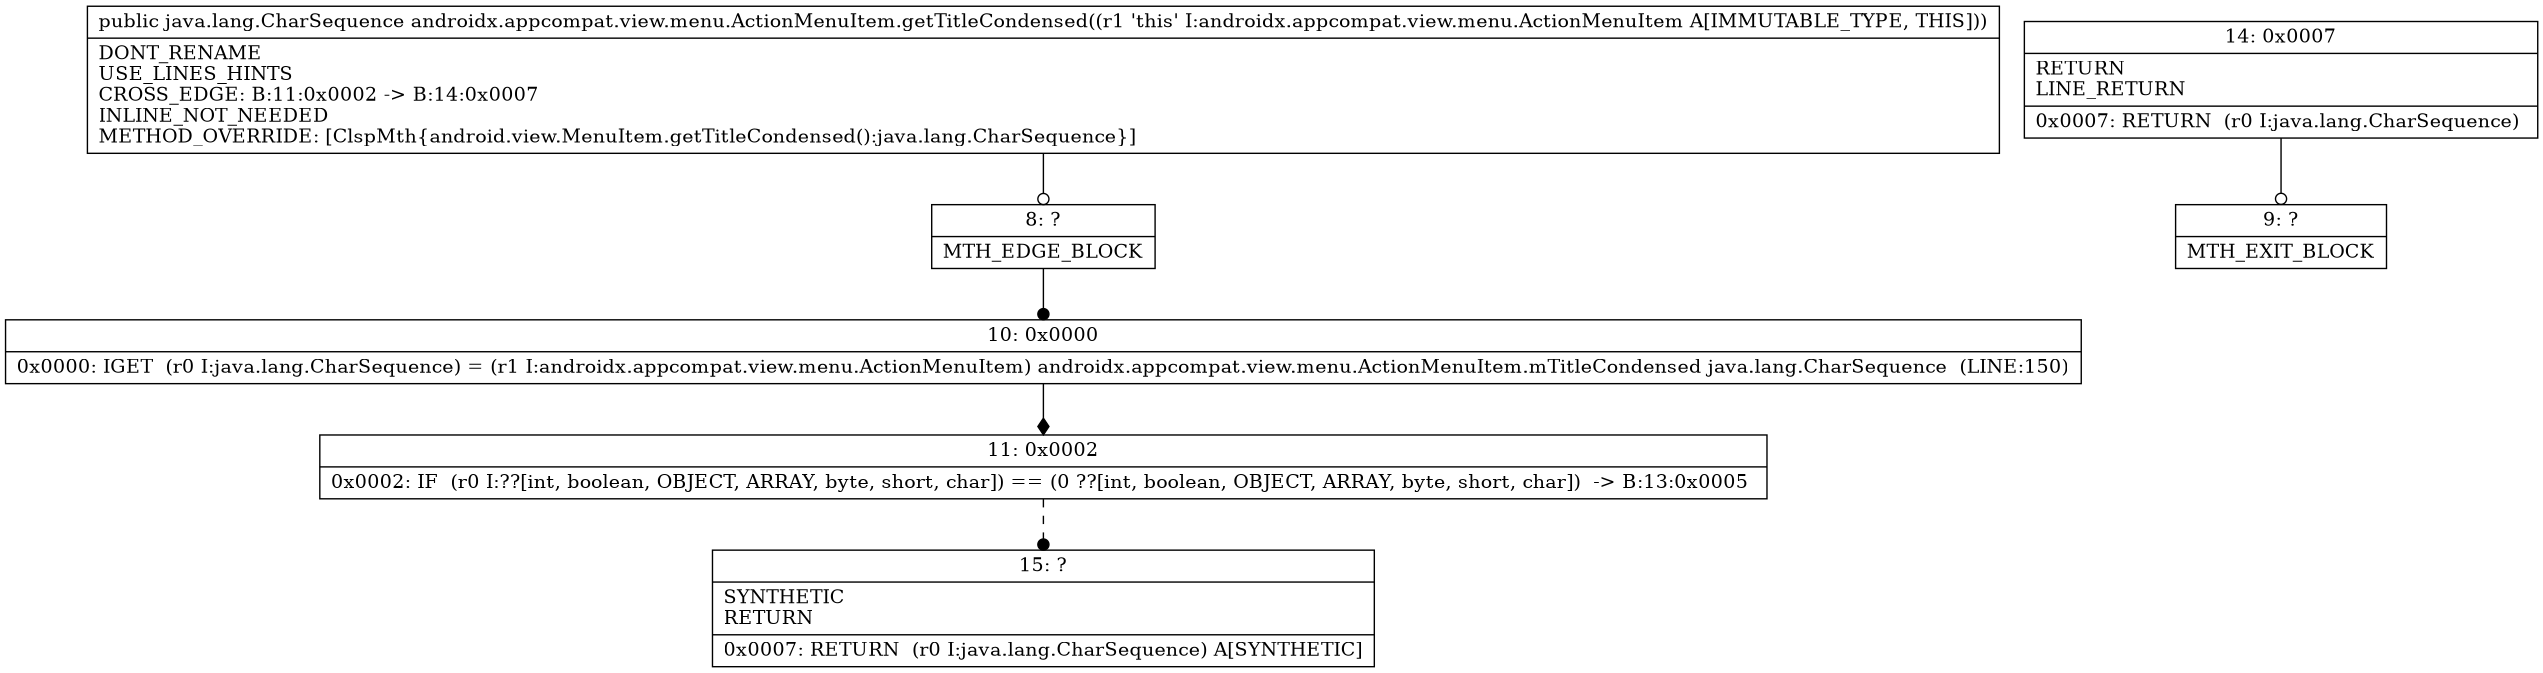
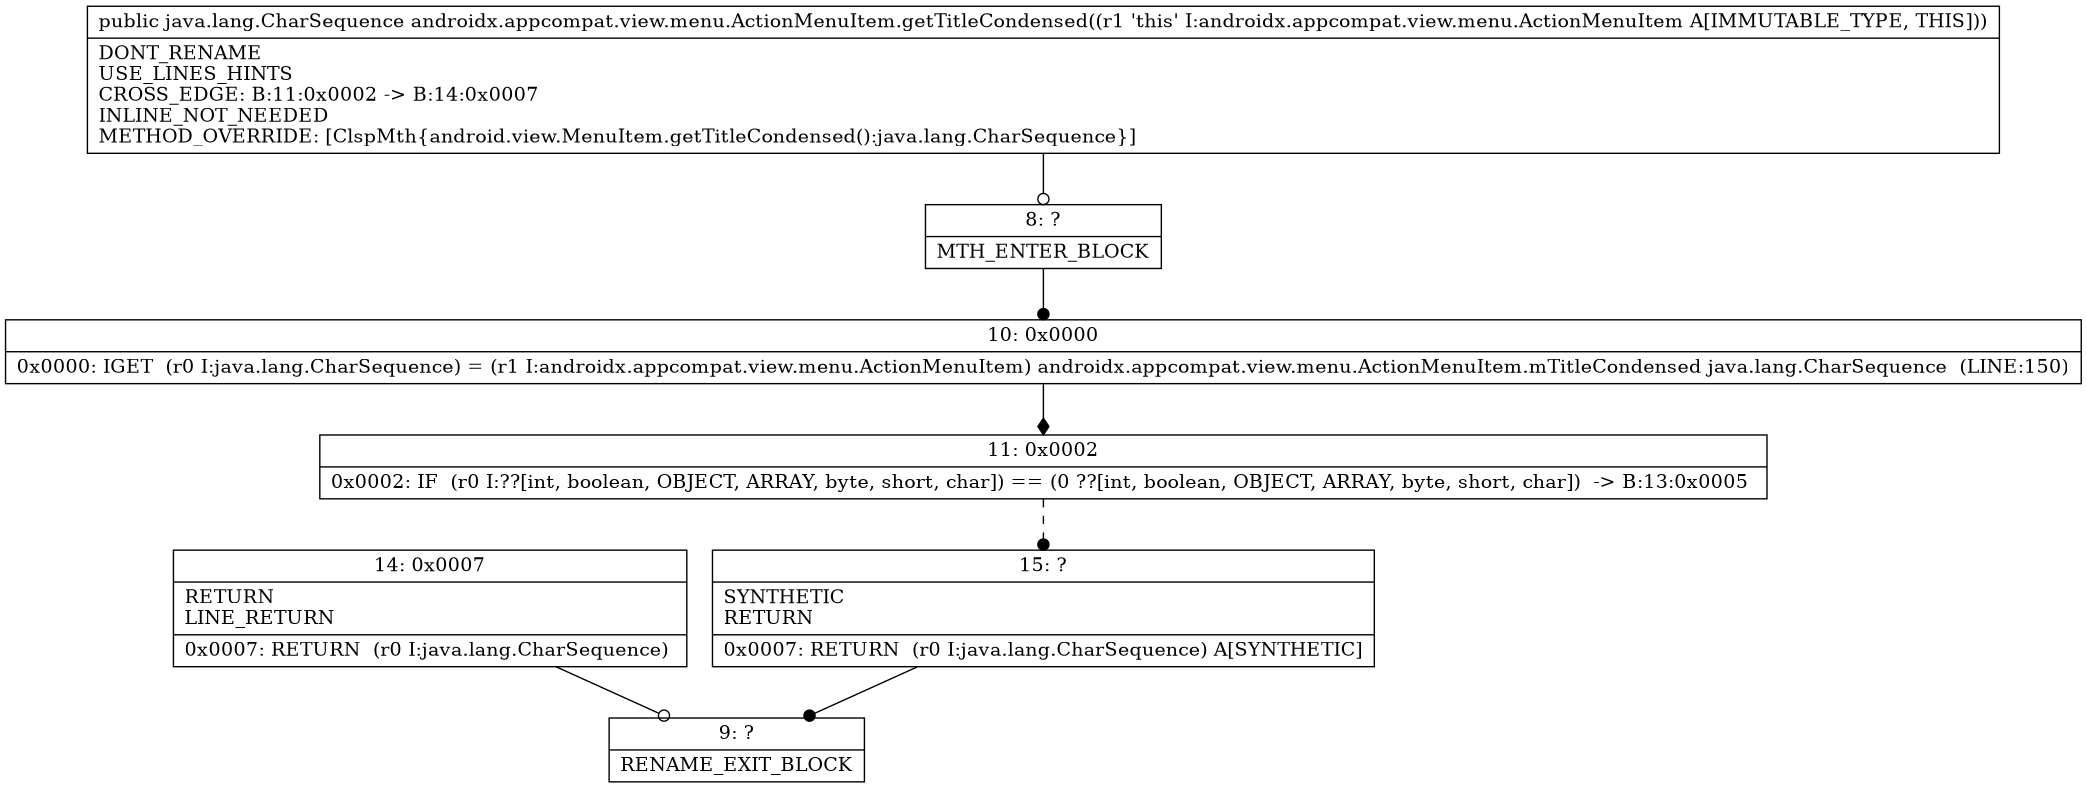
(1043, 252) -> (1043, 252)
(2281, 252) -> (737, 765)
none -> (866, 690)
